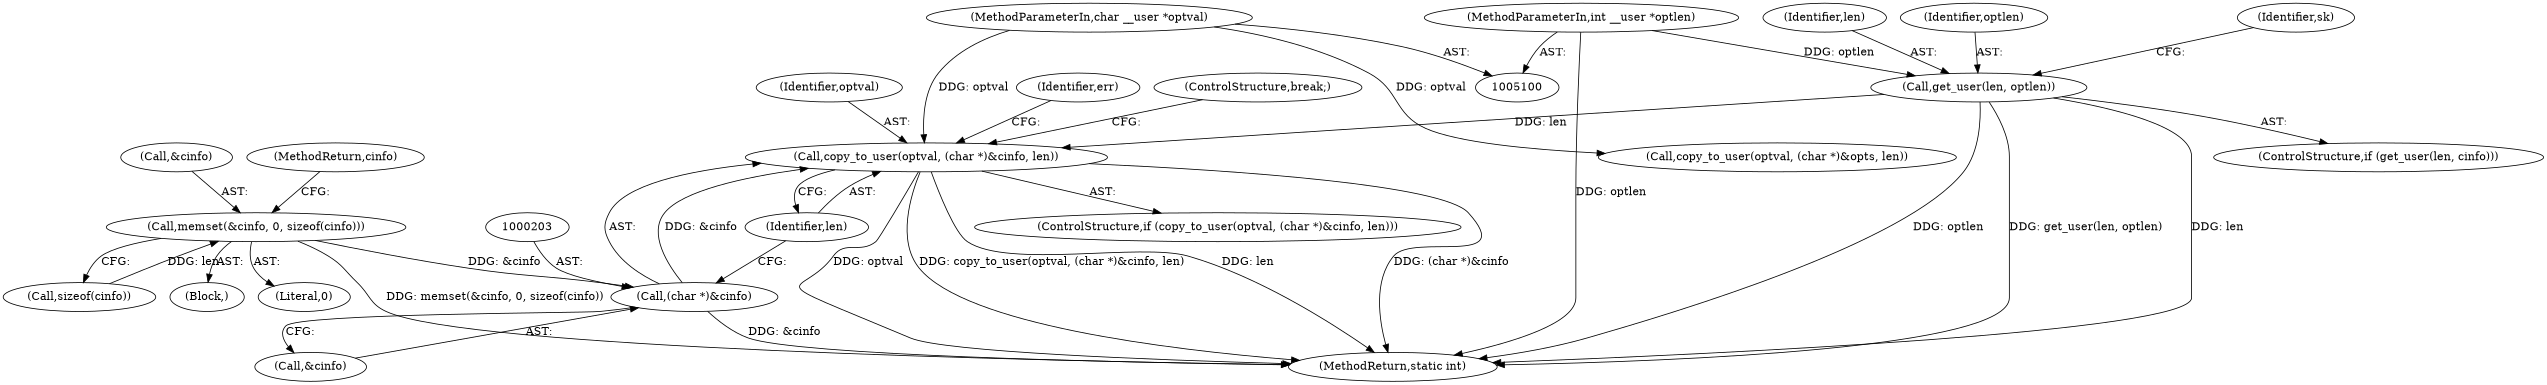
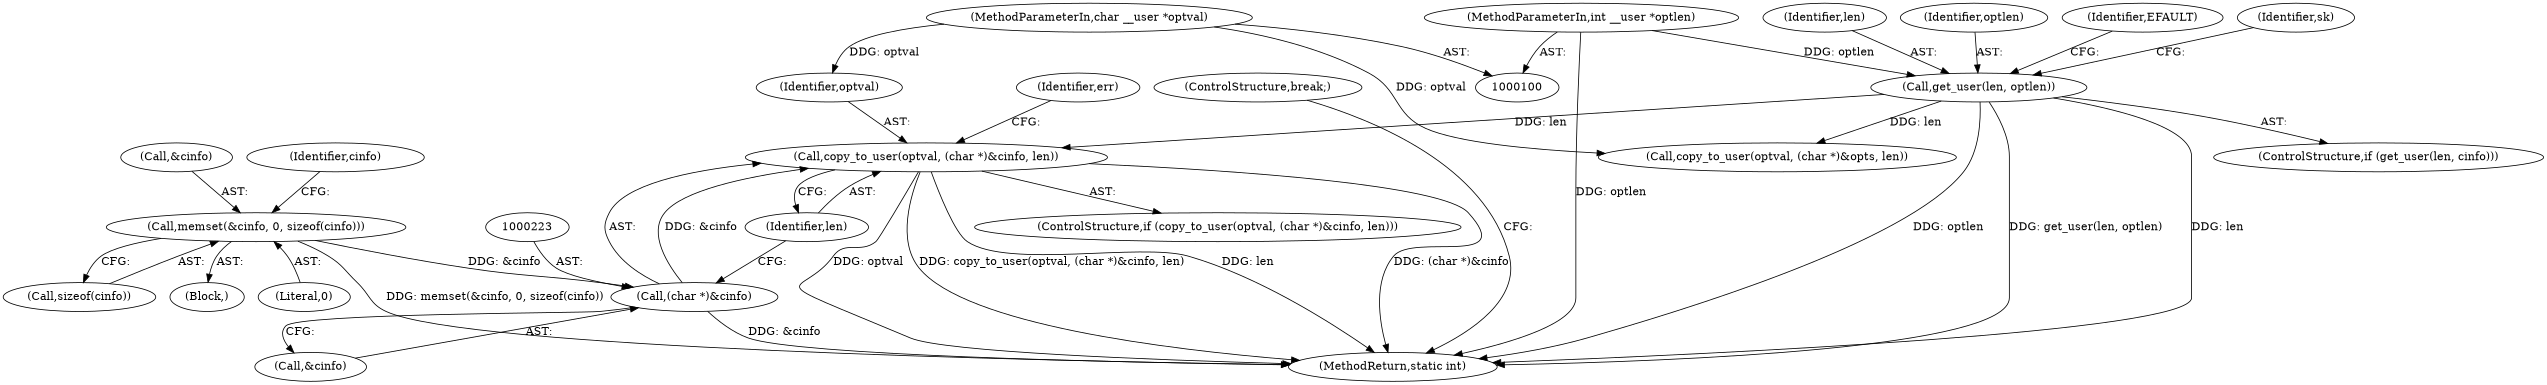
none -> (2143, 18)
(945, 66) -> (884, 33)
(1517, 88) -> (1517, 88)
(1100, 121) -> (1477, 196)
none -> (1883, 121)
(336, 157) -> (336, 157)
(527, 227) -> (527, 227)
(193, 262) -> (193, 262)
(252, 265) -> (292, 264)
